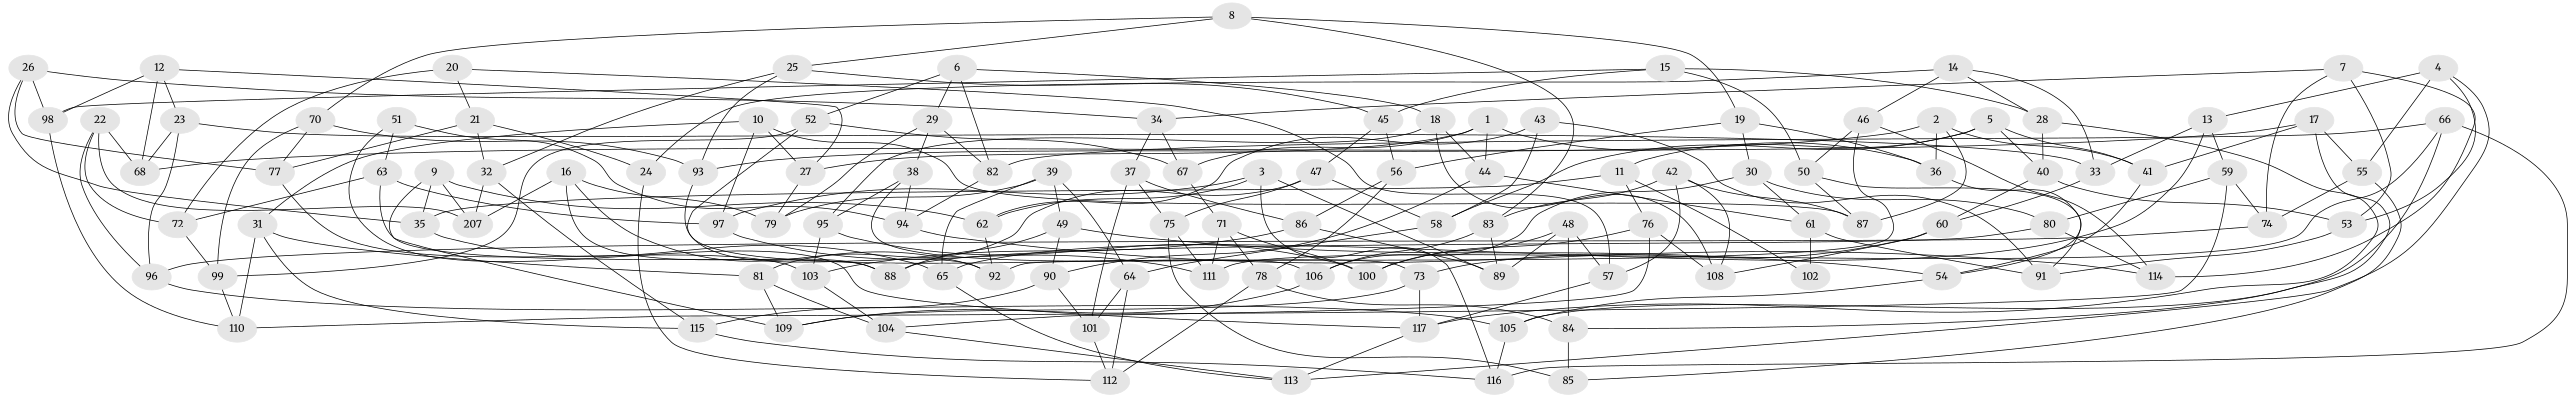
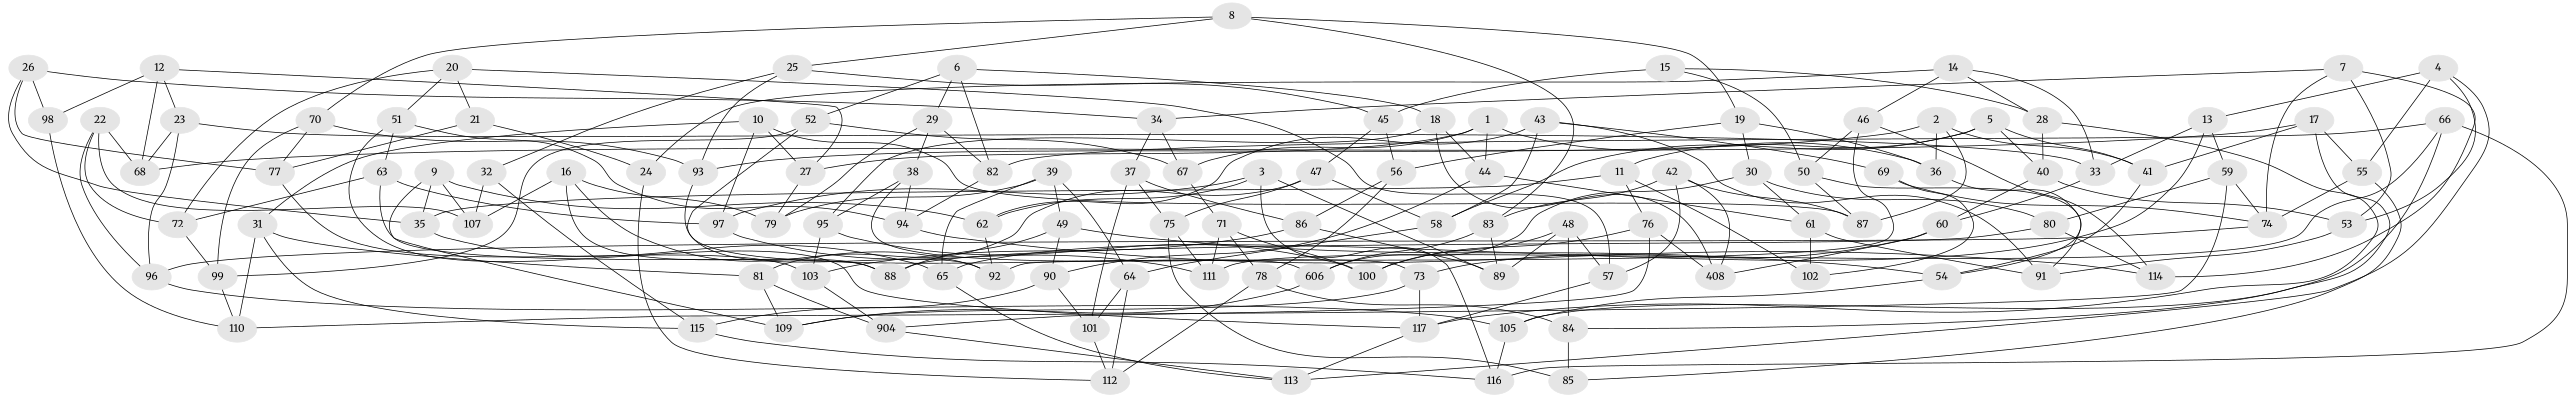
(774, 87) -> none
none -> (428, 91)
(481, 146) -> none
none -> (1884, 173)
(473, 225) -> (473, 225)
(1315, 277) -> (1315, 277)
(1715, 277) -> (1715, 277)
(886, 329) -> (886, 329)
